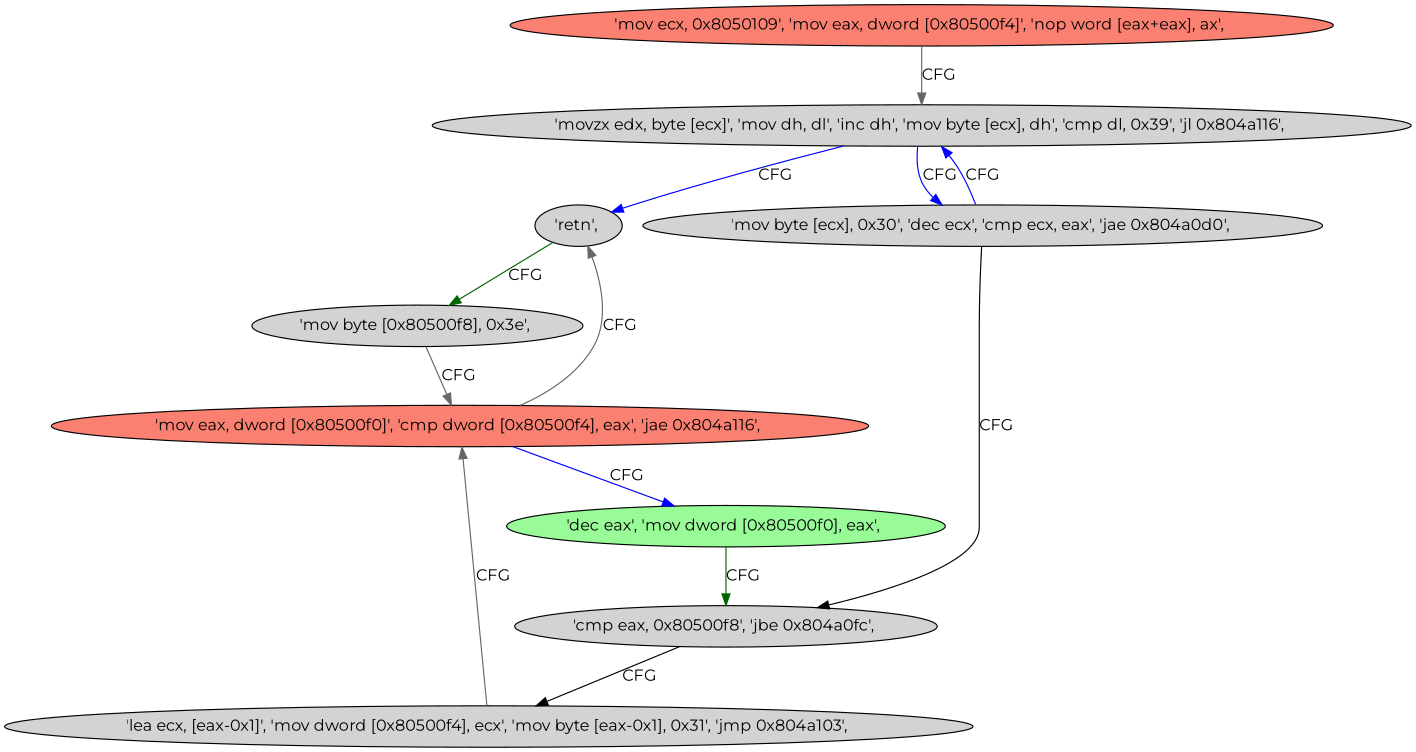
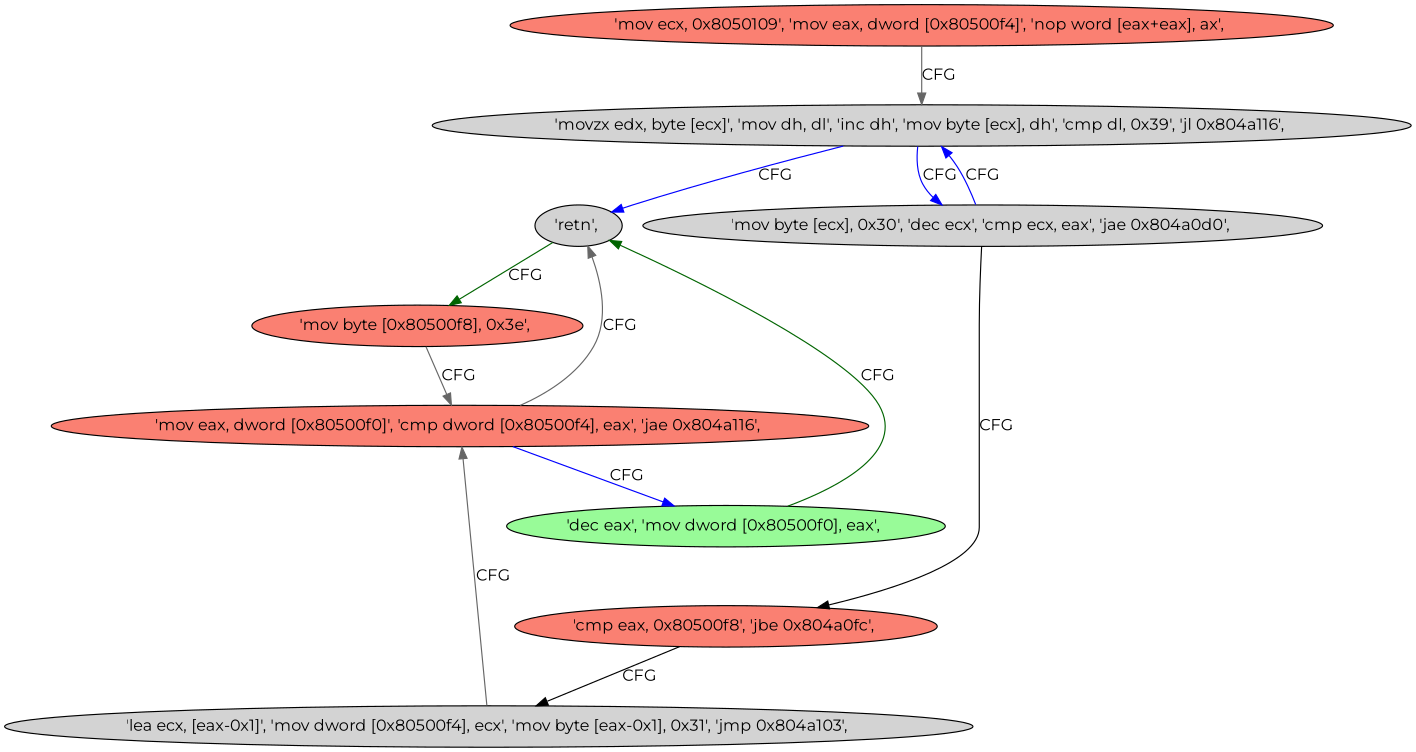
(417, 326) -> (417, 326)
(726, 570) -> (823, 354)
(726, 626) -> (726, 626)
